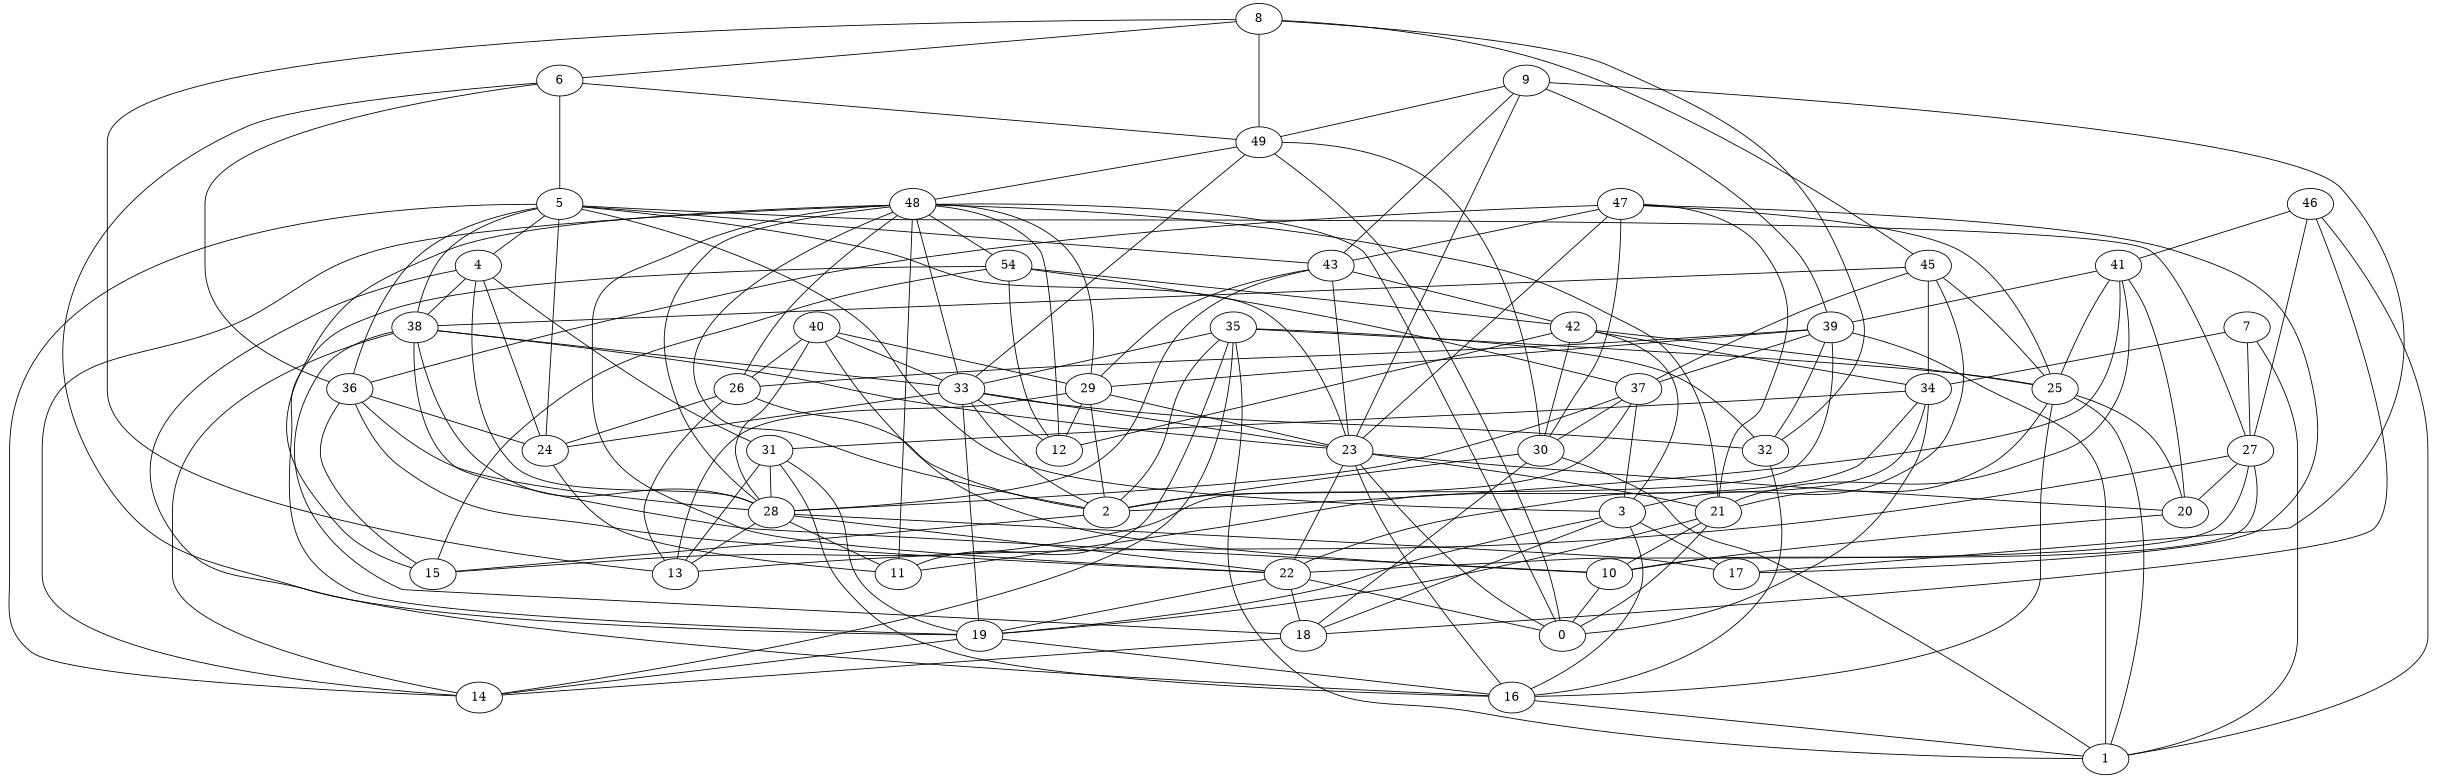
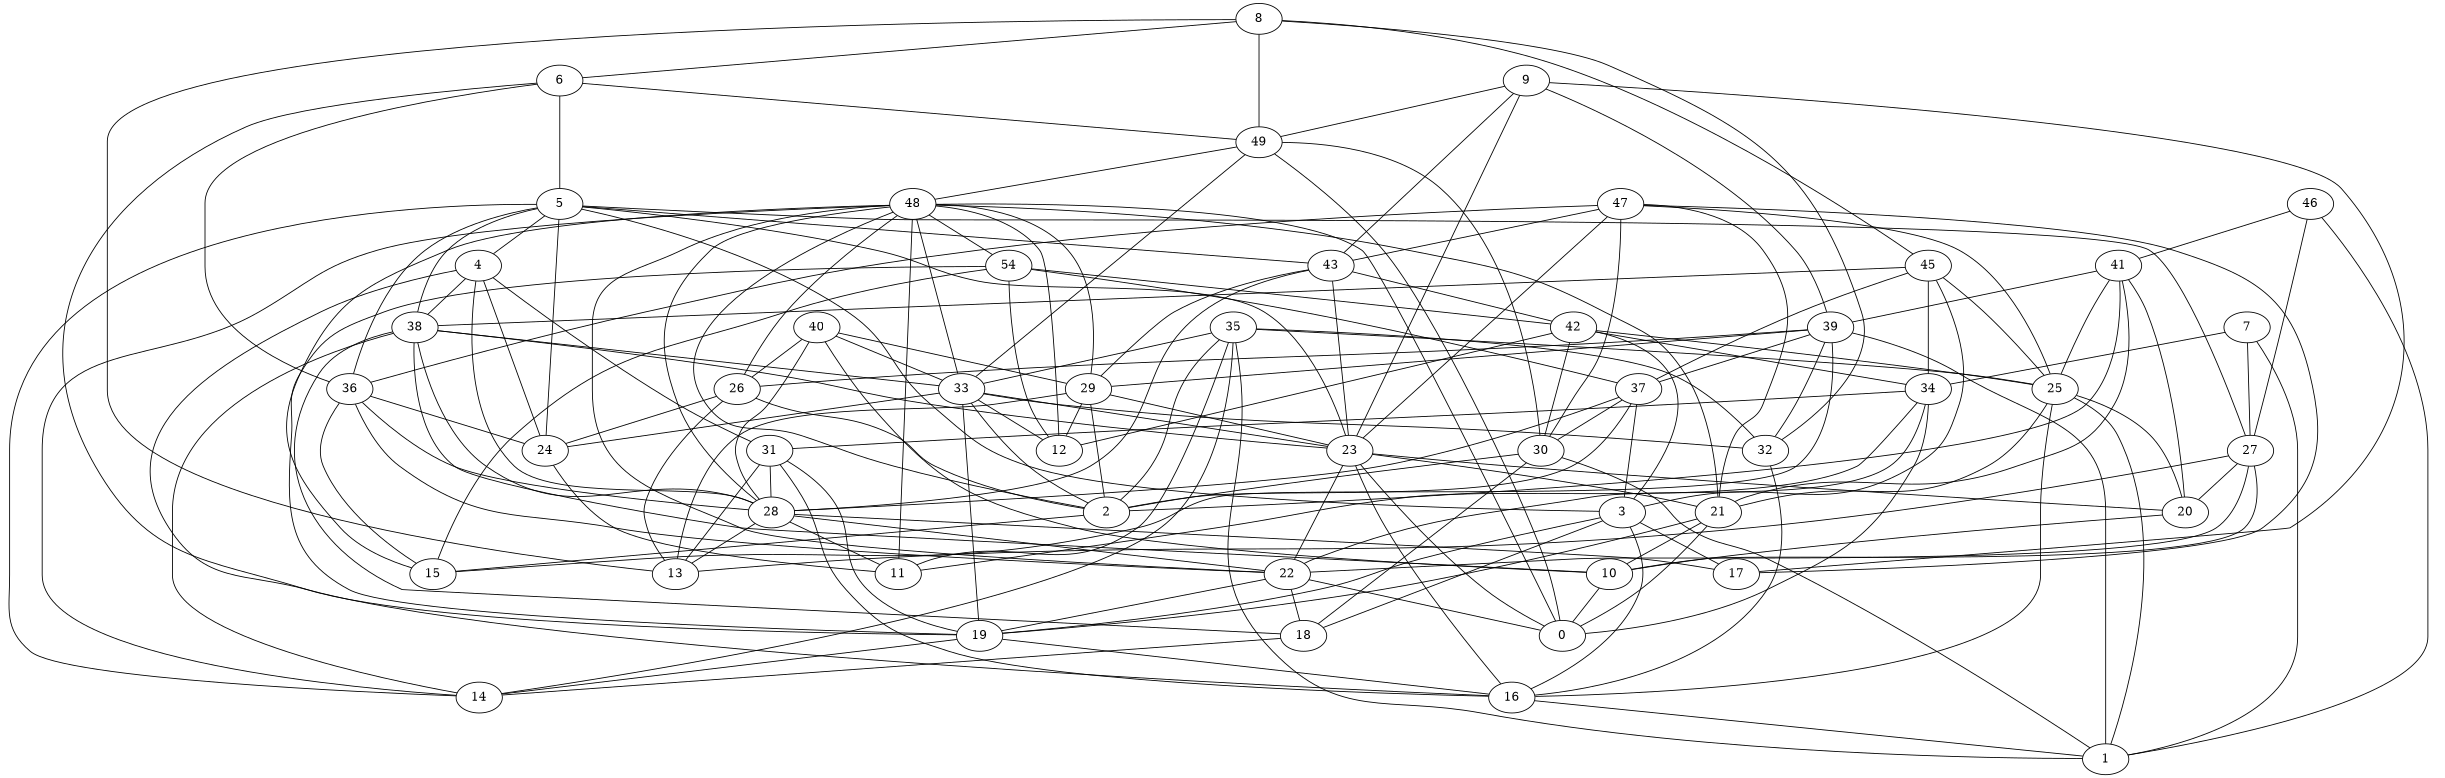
(2013, 581) -> none
